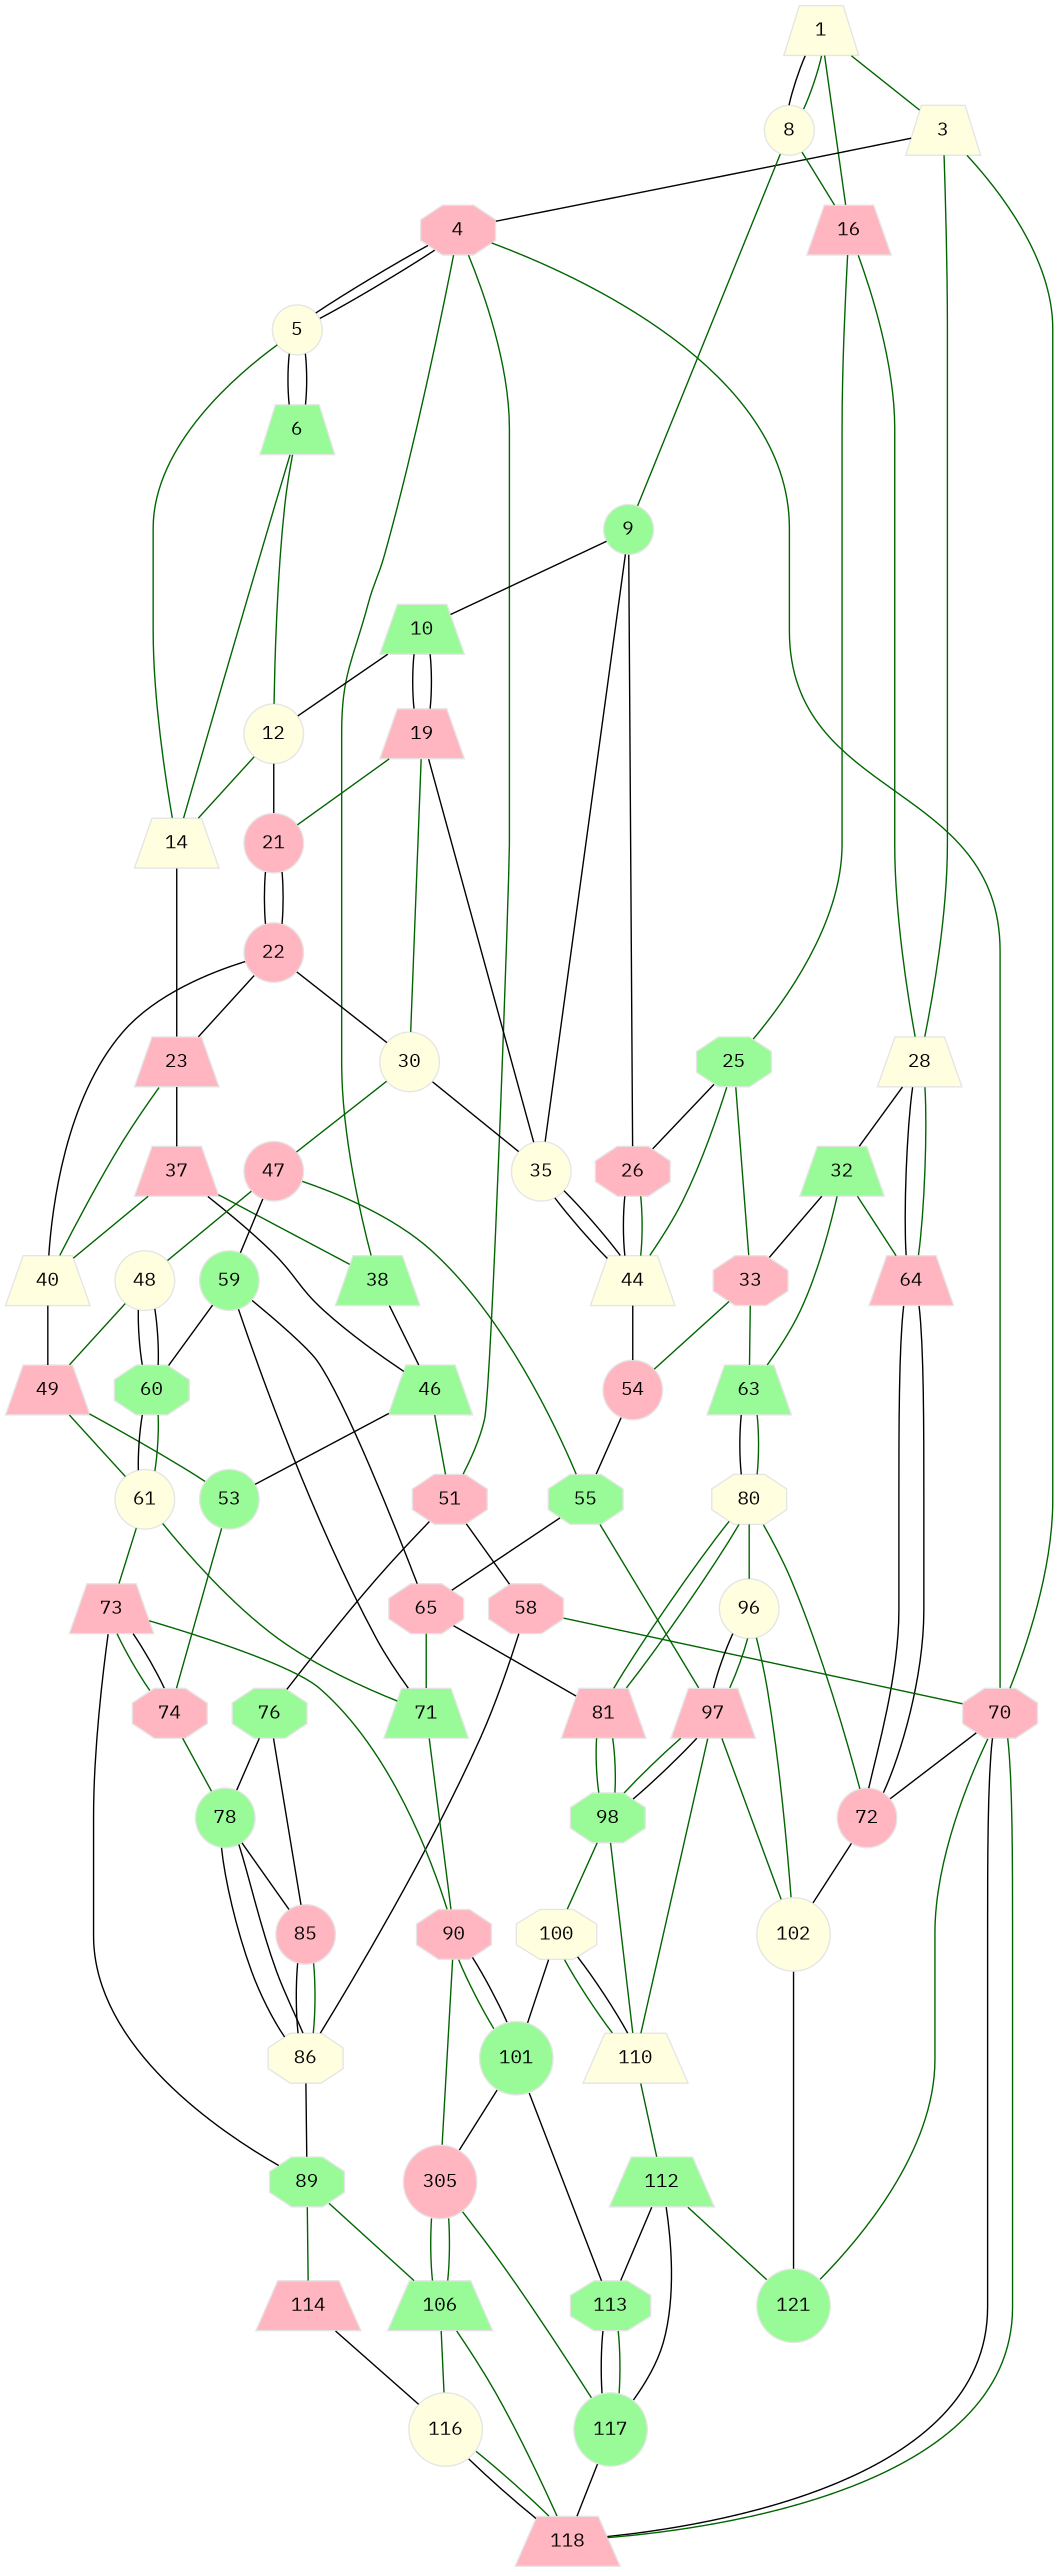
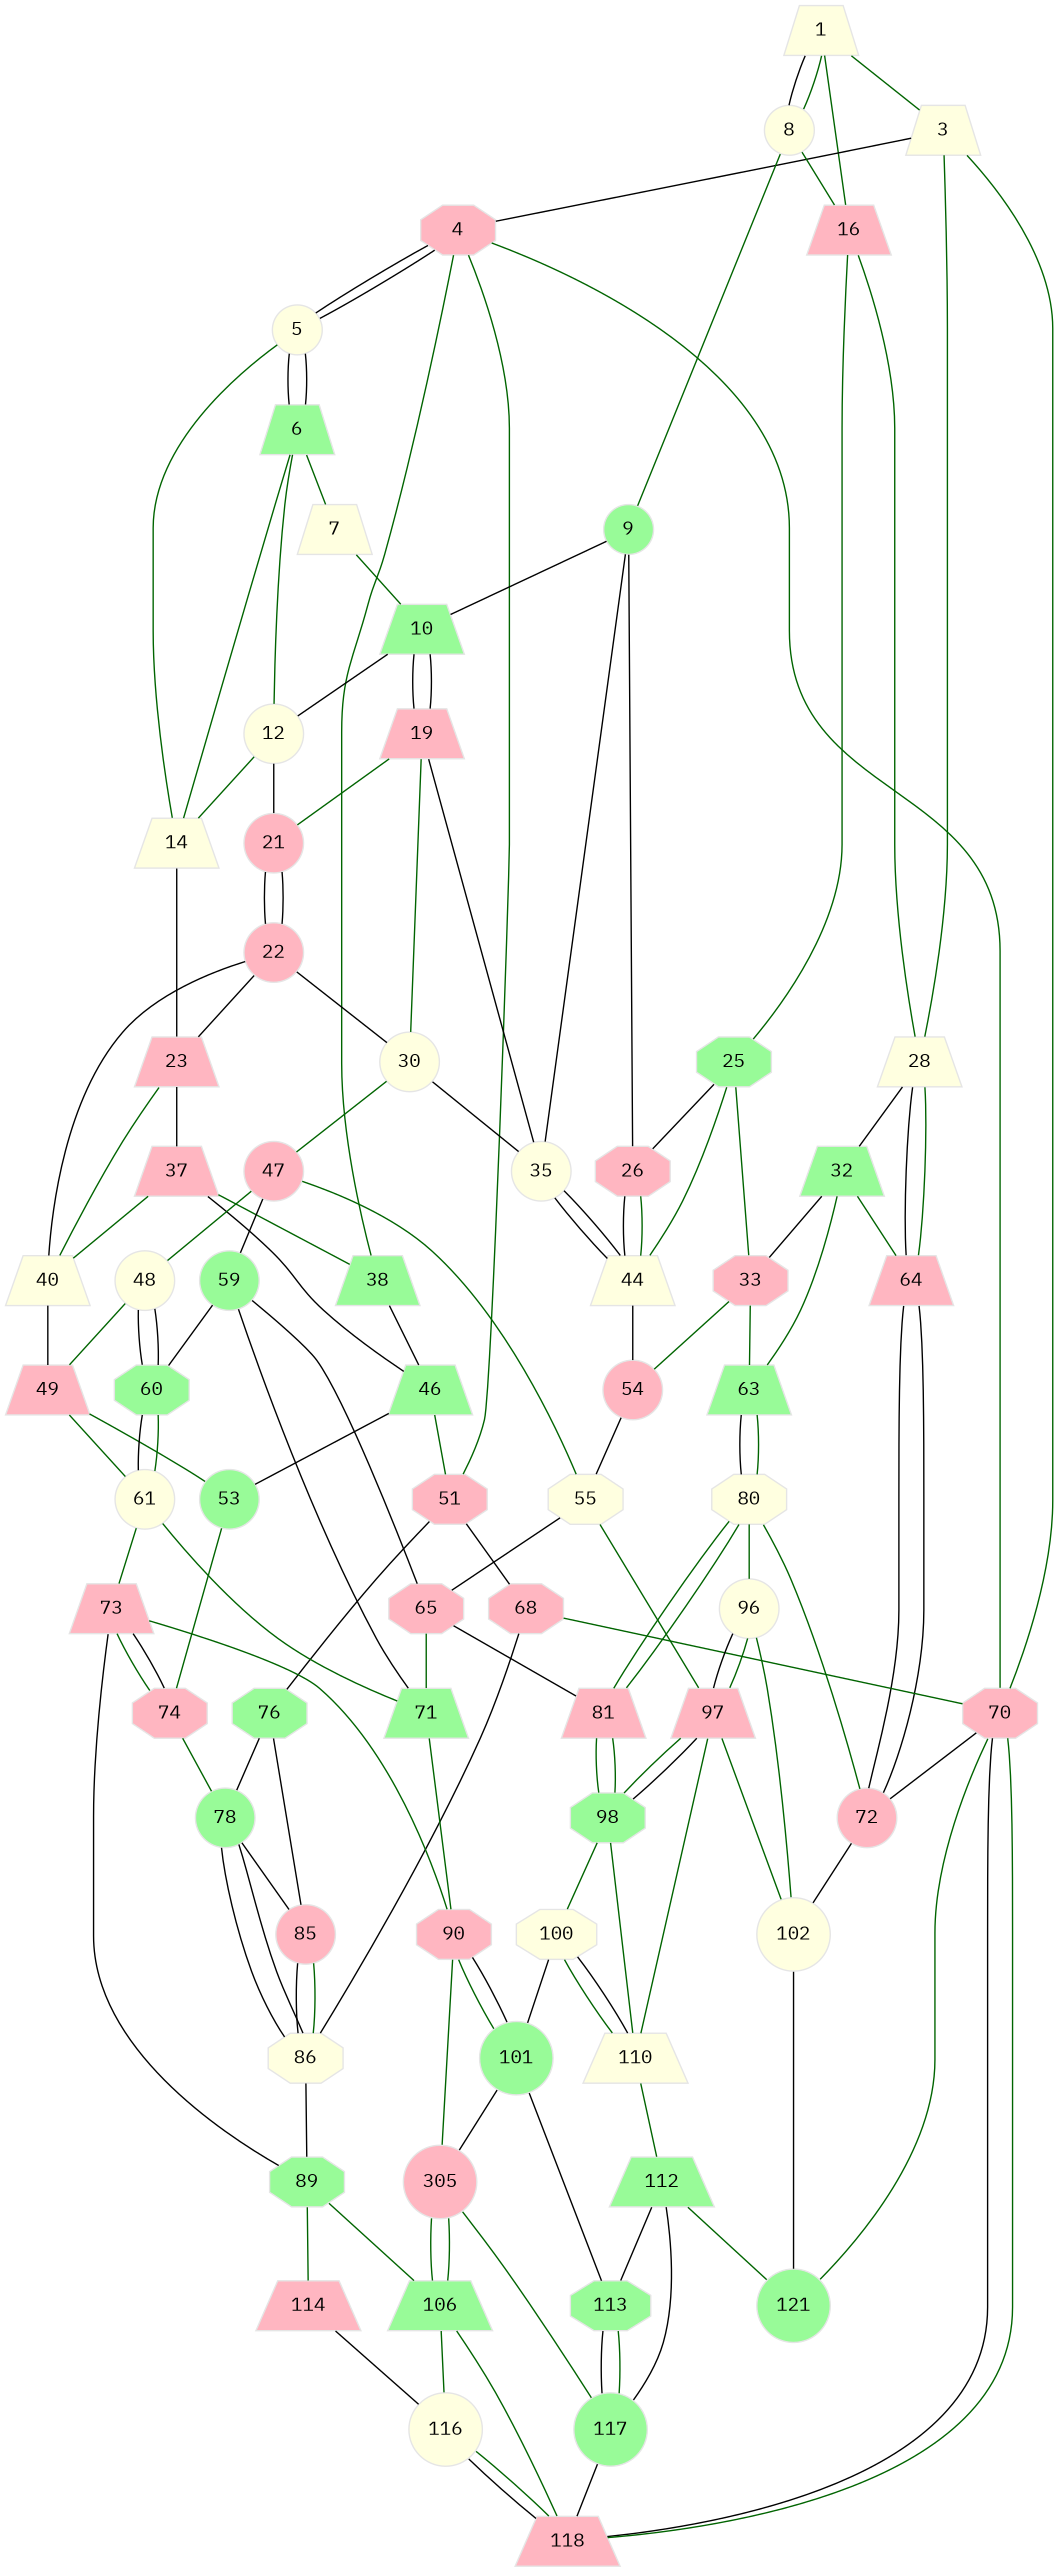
none -> (335, 529)
(586, 1499) -> (586, 1499)
(526, 1609) -> (526, 1609)
